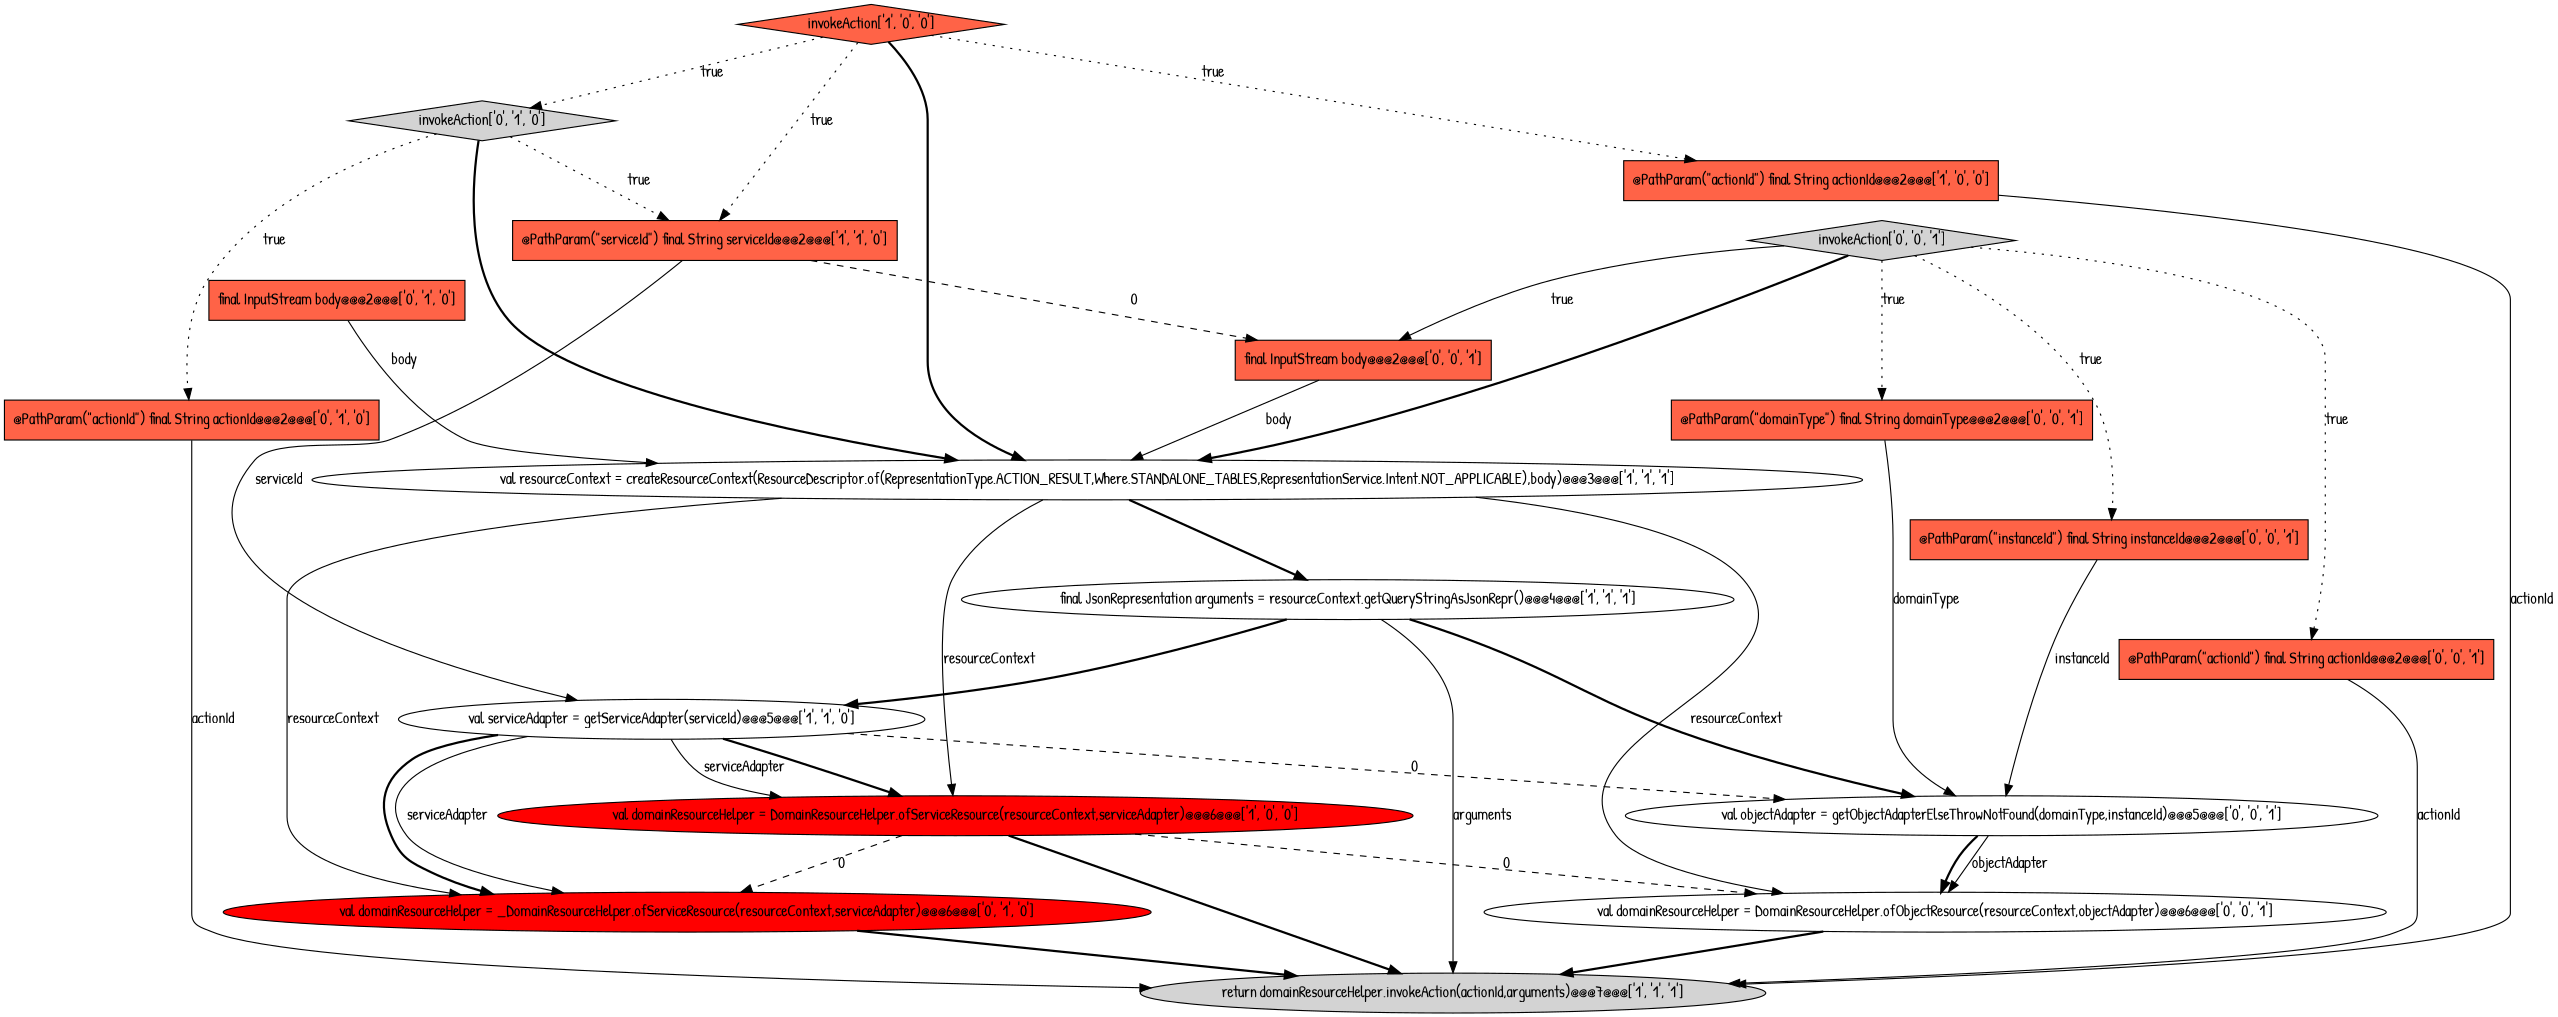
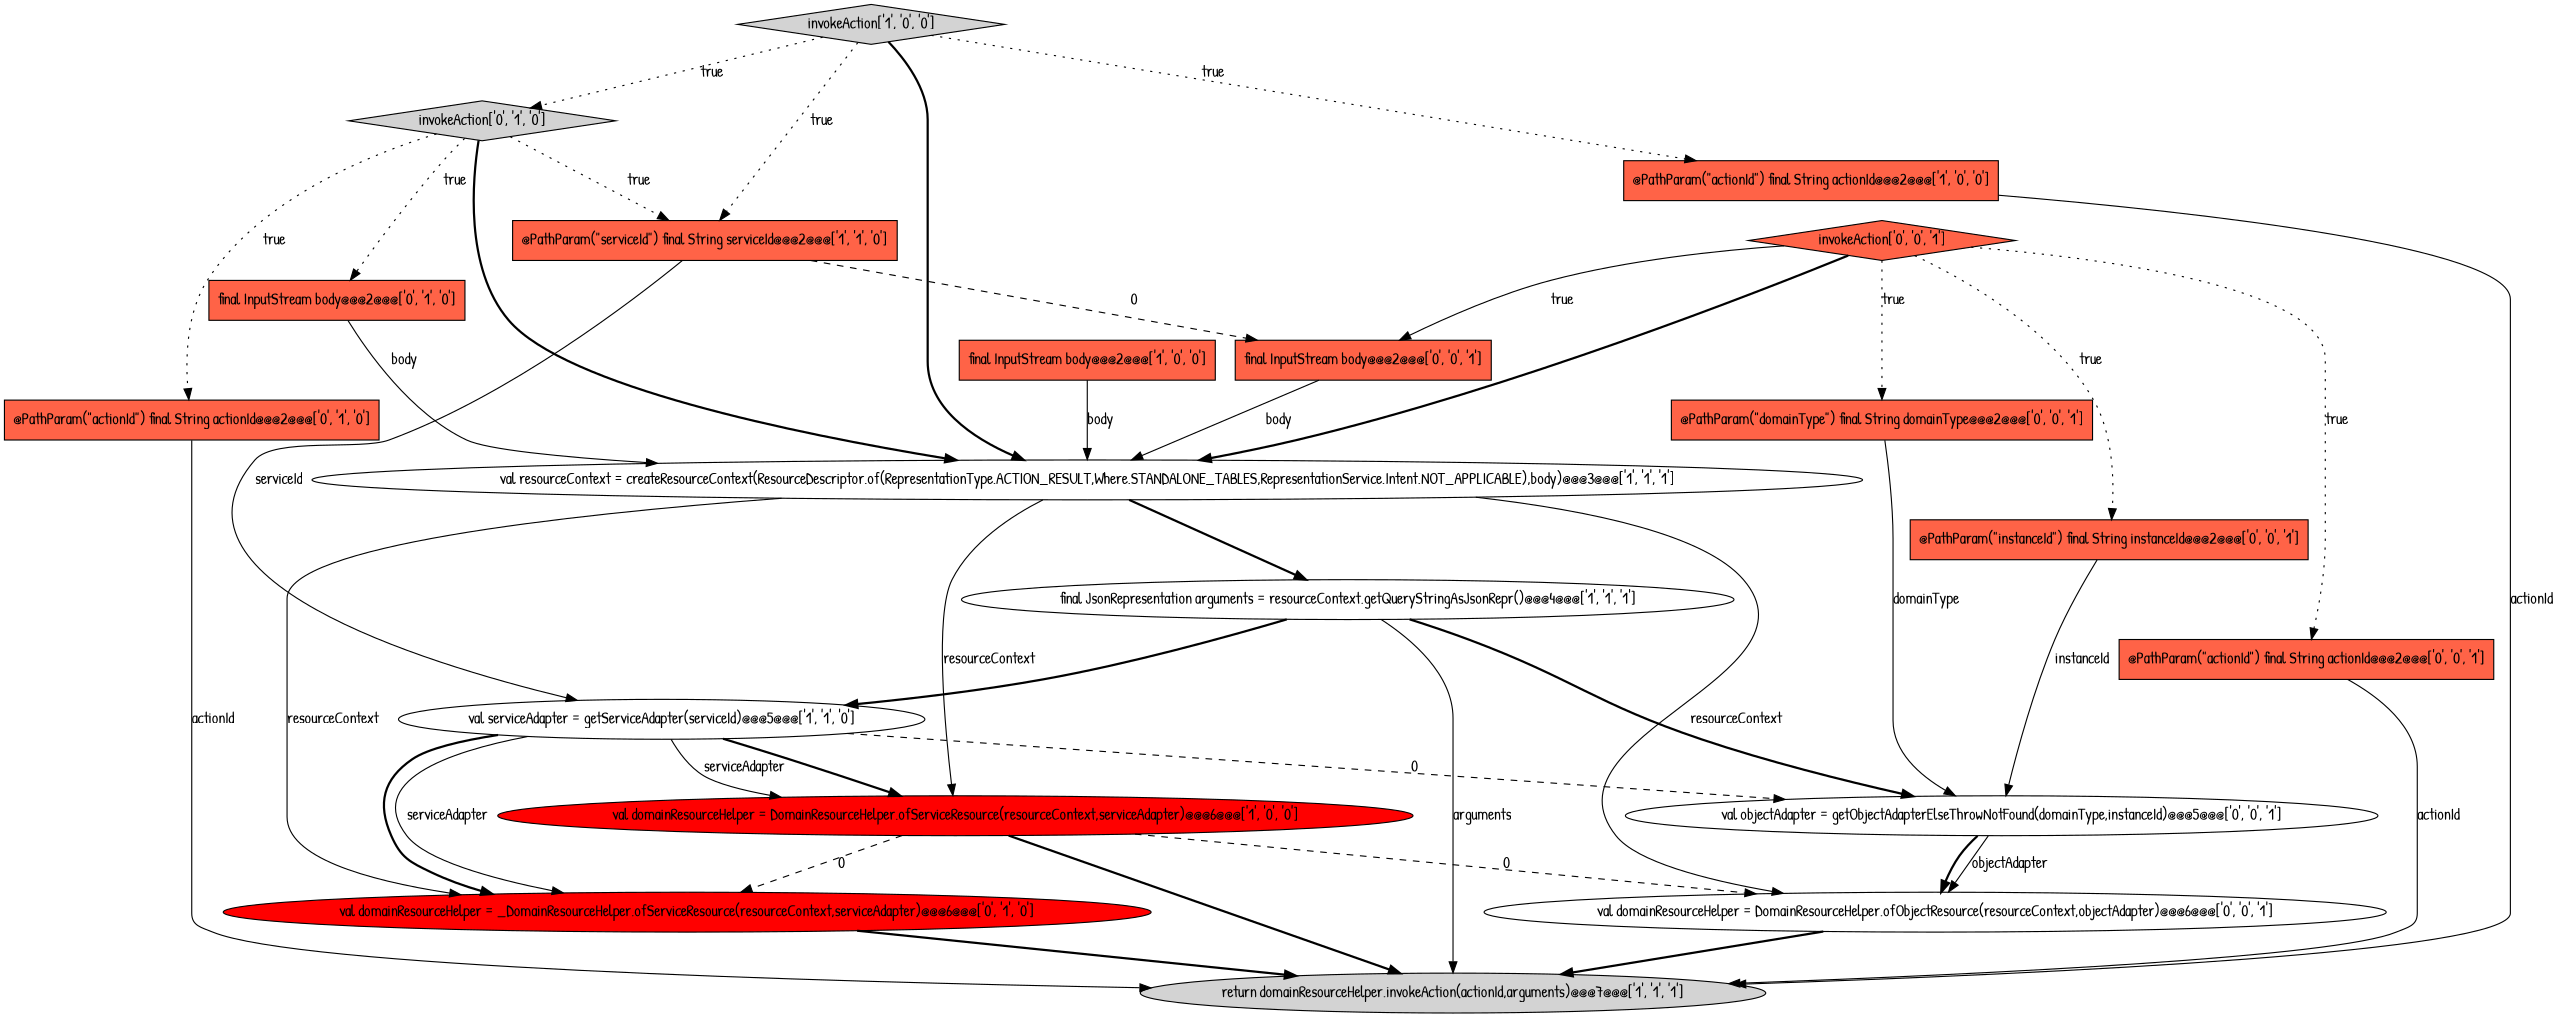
(871, 24) -> (871, 24)
none -> (408, 203)
(1882, 241) -> (1882, 241)
none -> (1087, 360)
